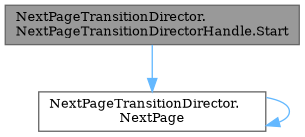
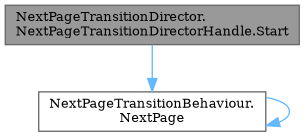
(152, 112) -> (152, 112)
